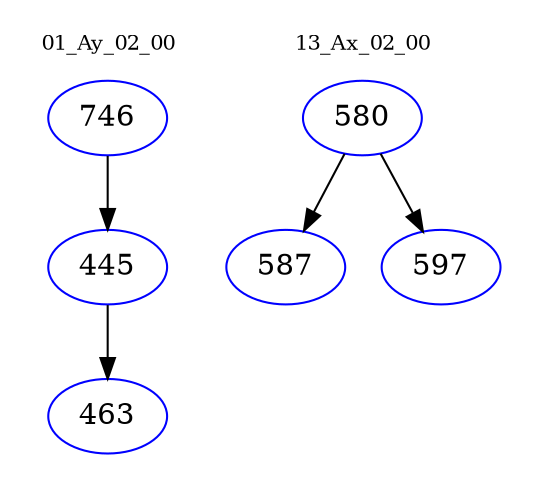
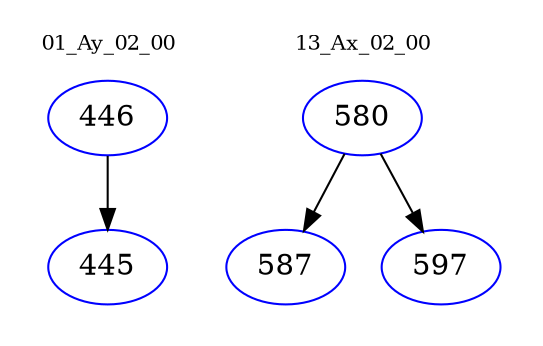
(108, 118) -> (108, 118)
(108, 416) -> none
